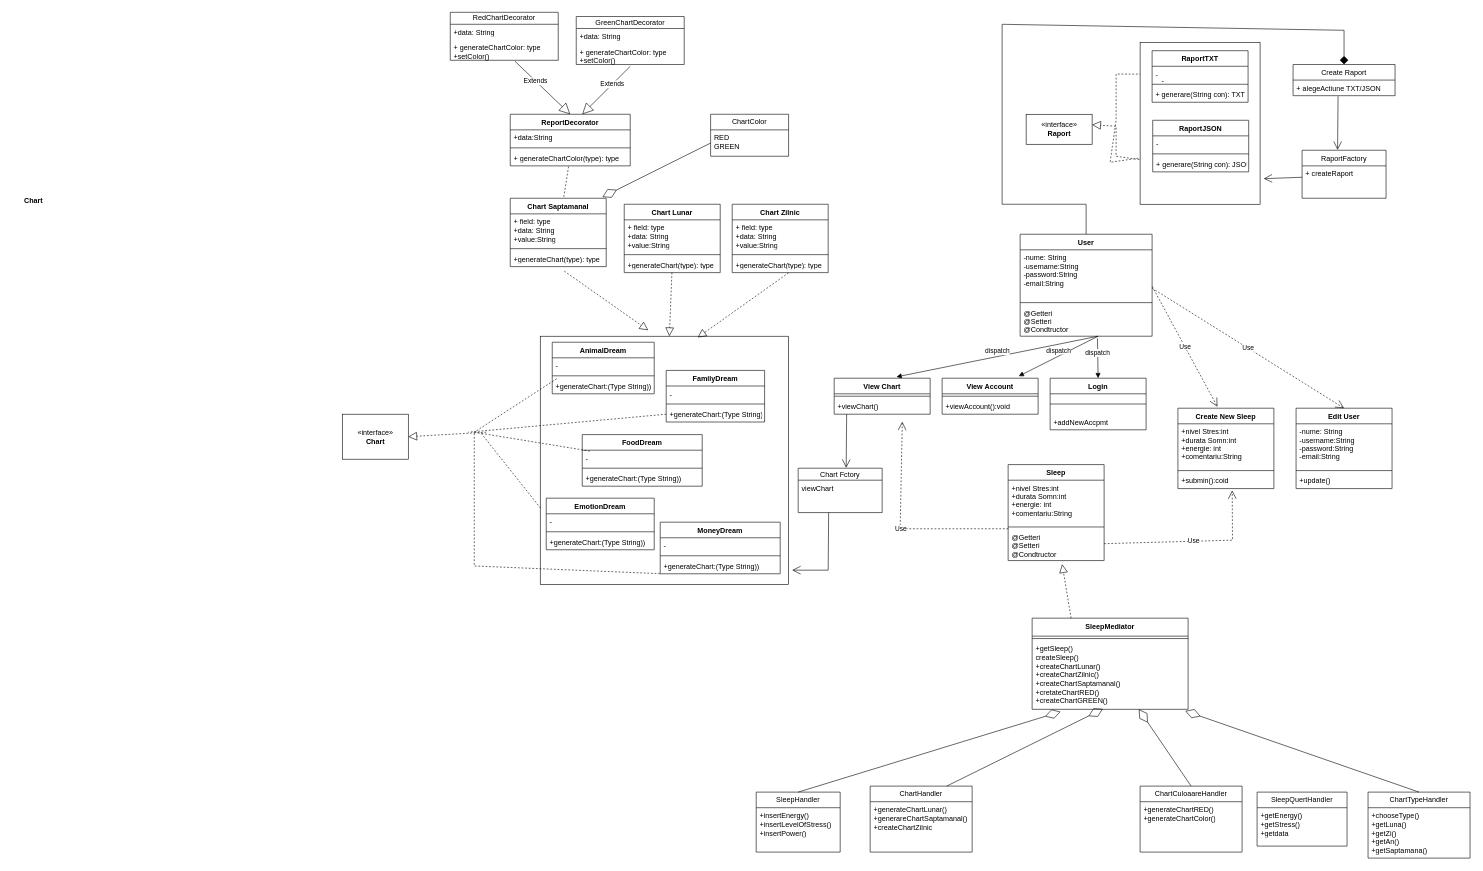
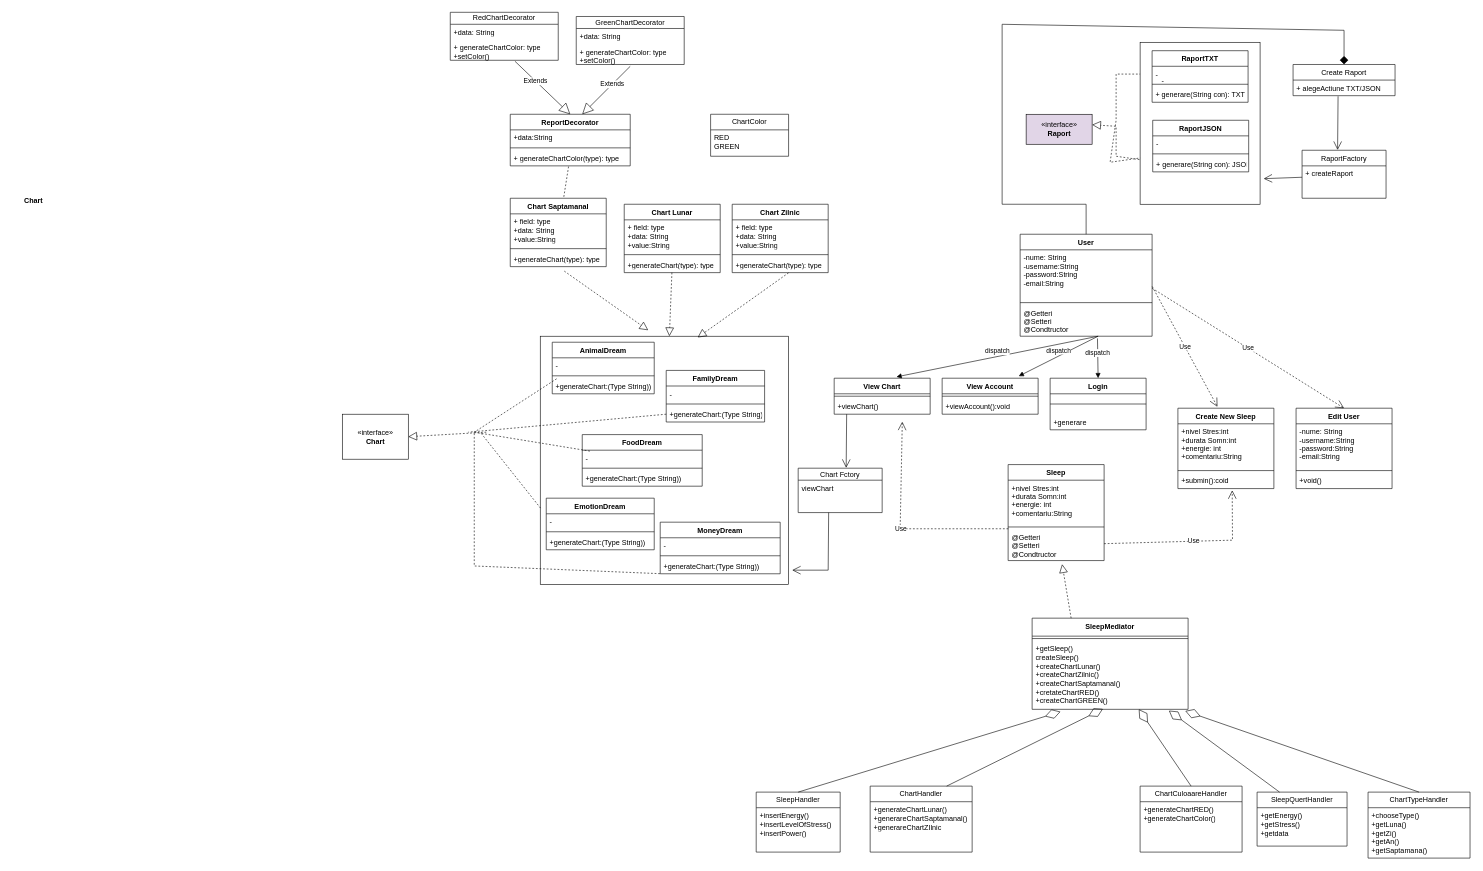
(1059, 129) -> (1059, 129)
(664, 166) -> none
(1080, 422) -> (1072, 422)
(1318, 481) -> (1313, 481)
none -> (1230, 755)
(922, 823) -> (922, 823)
